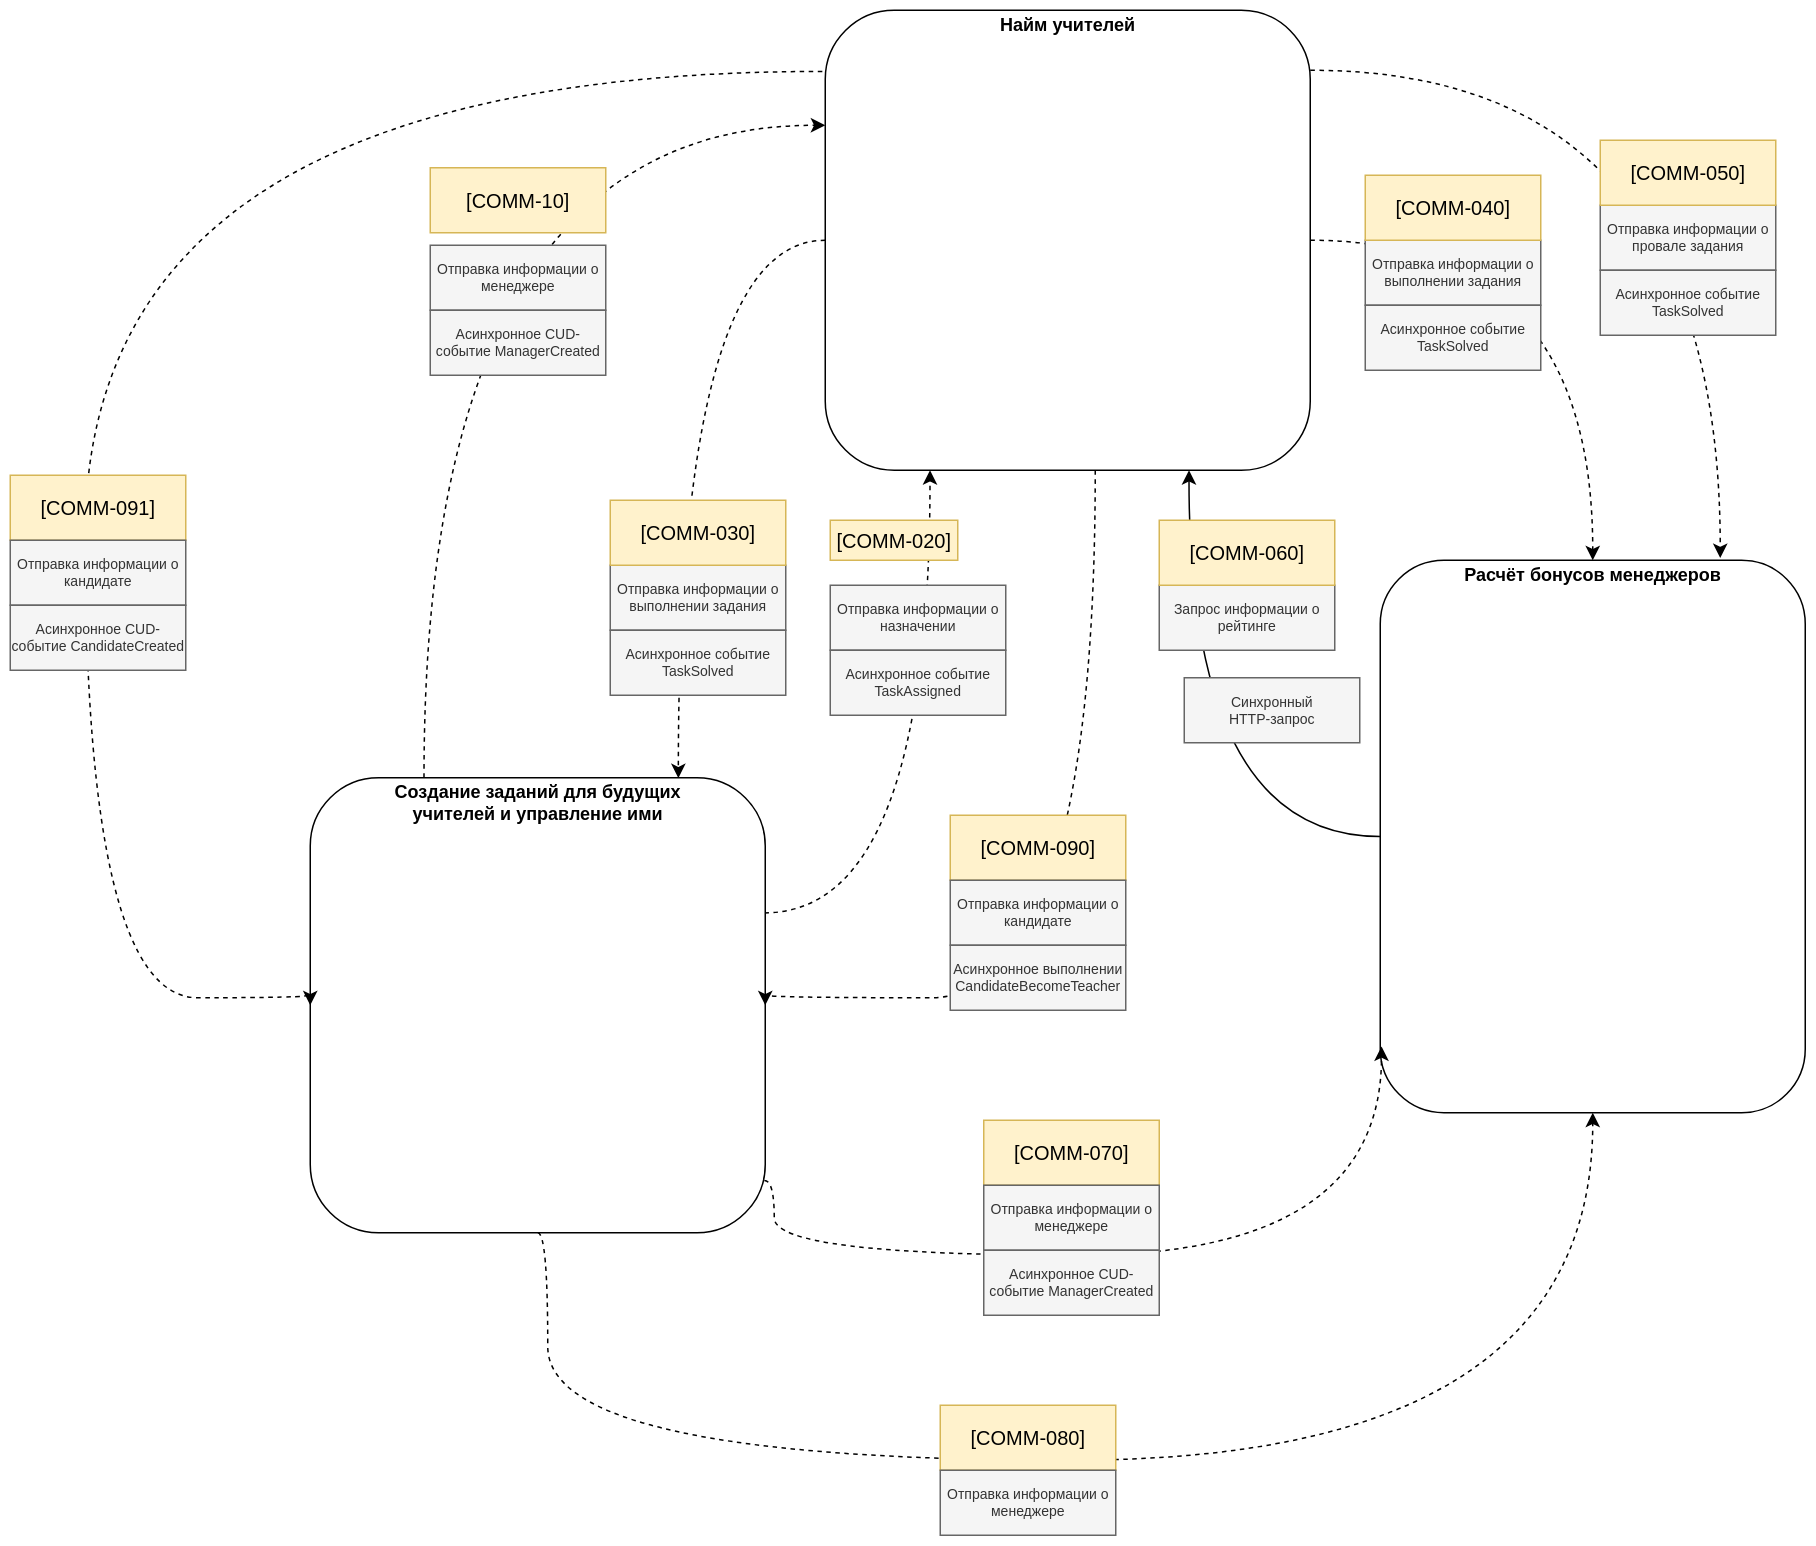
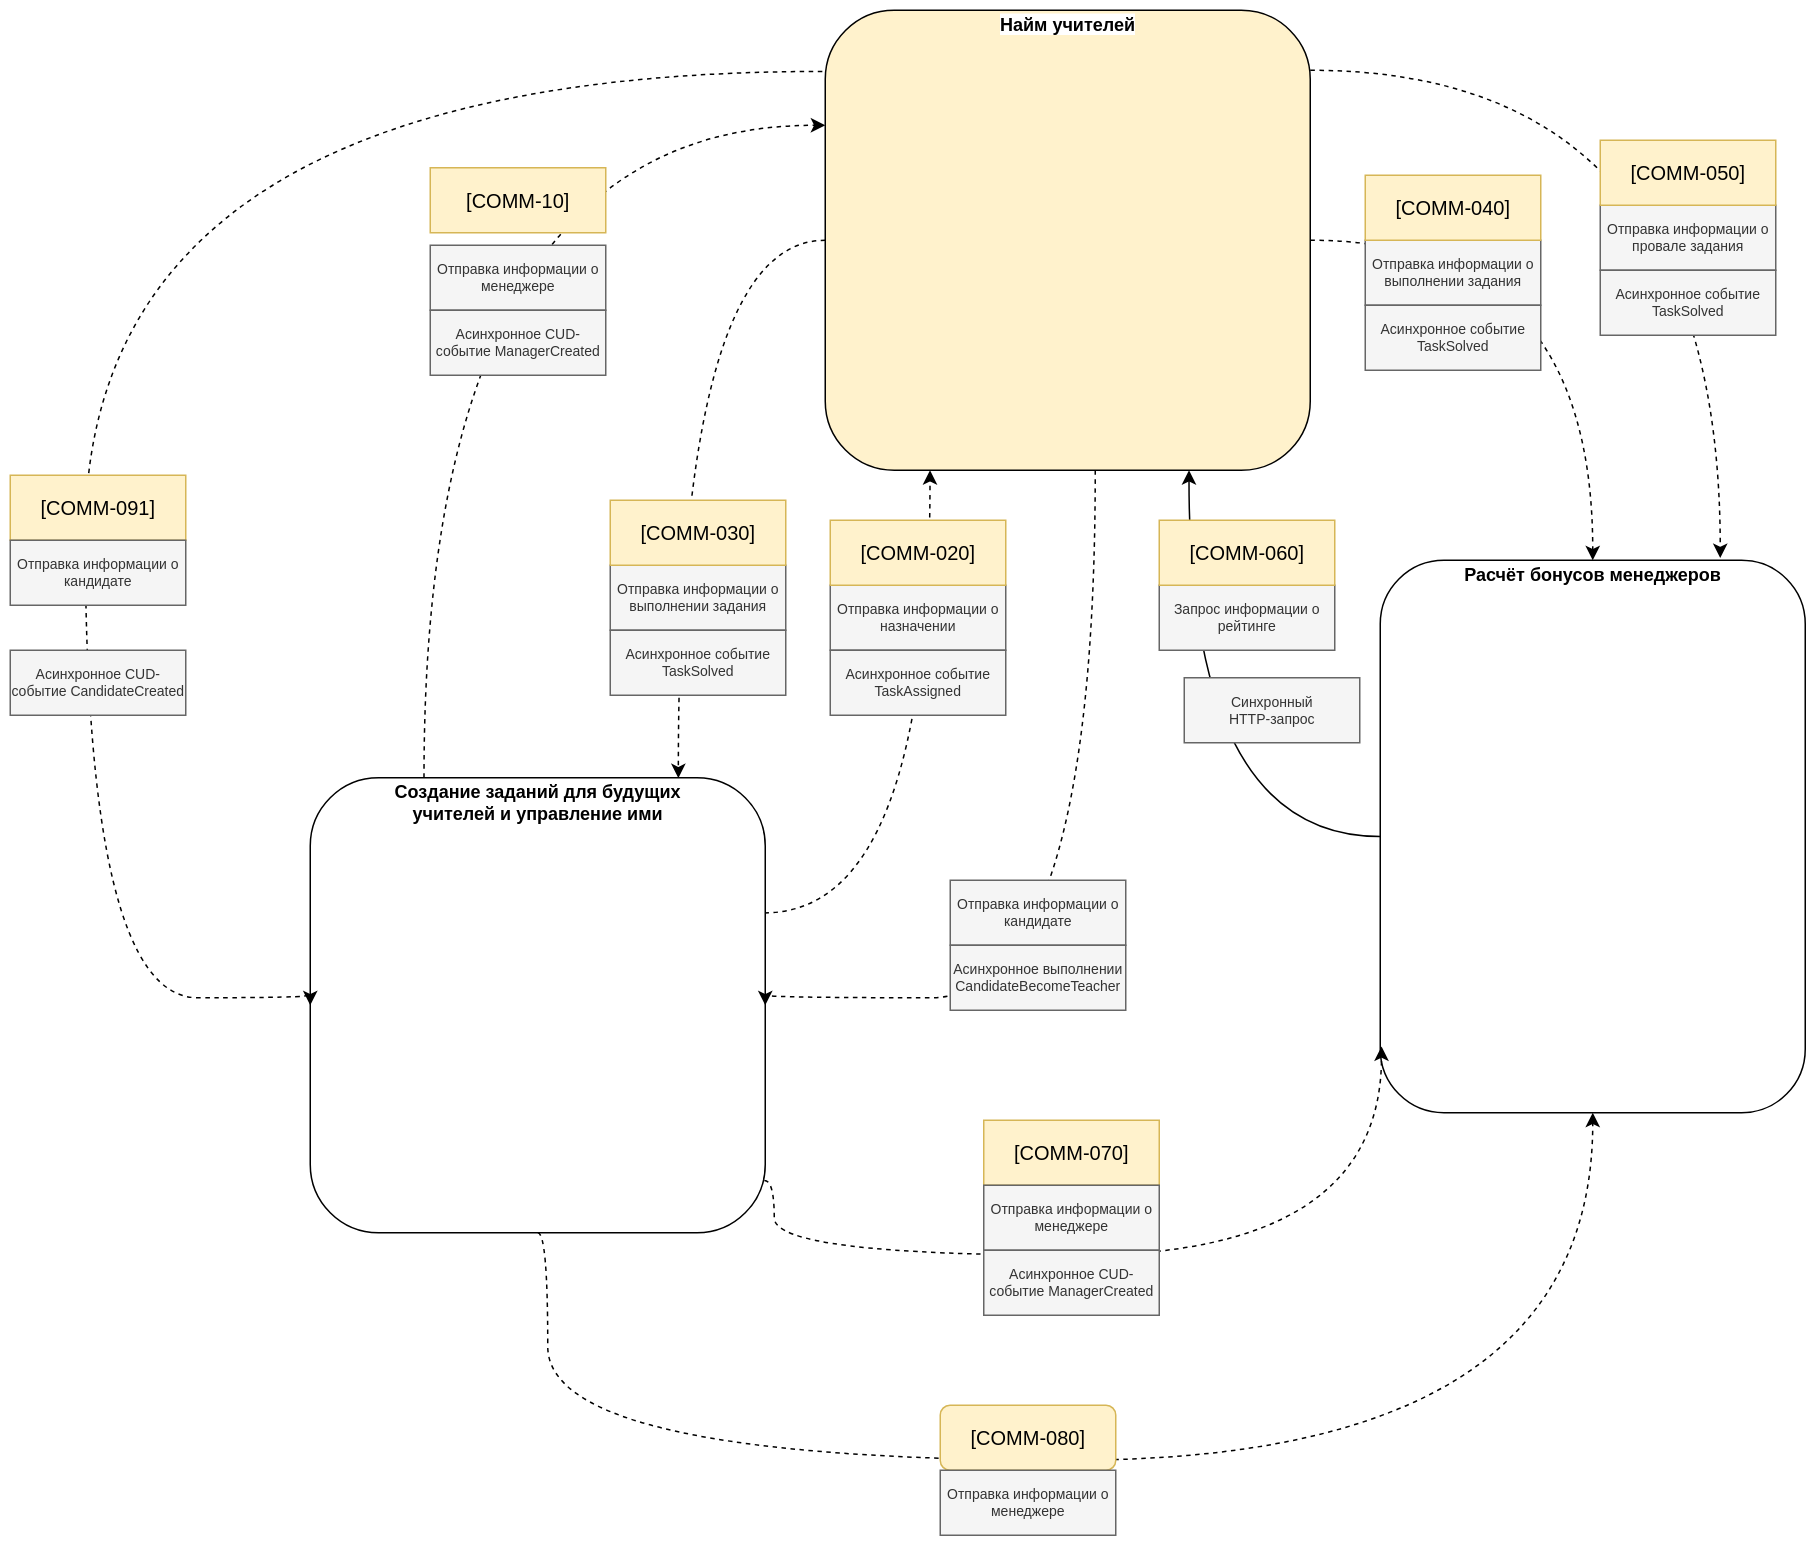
(1068, 240) -> (1068, 240)
(894, 540) -> (918, 553)
(98, 638) -> (98, 683)
(1038, 848) -> none
(1028, 1438) -> (1028, 1438)
